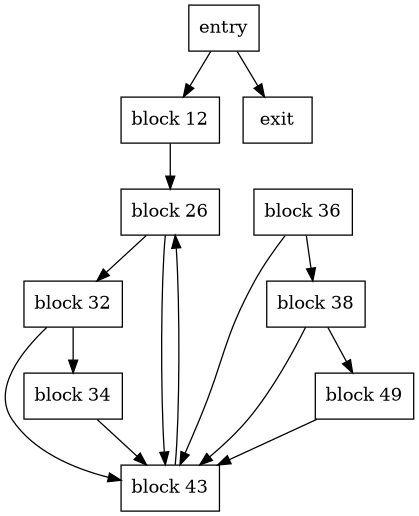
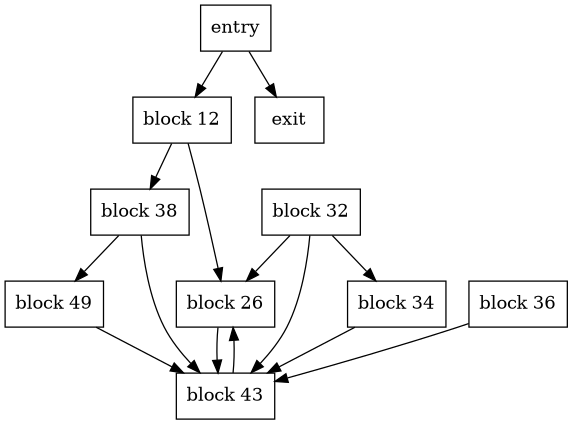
(309, 252) -> (164, 160)
(126, 254) -> (273, 253)
